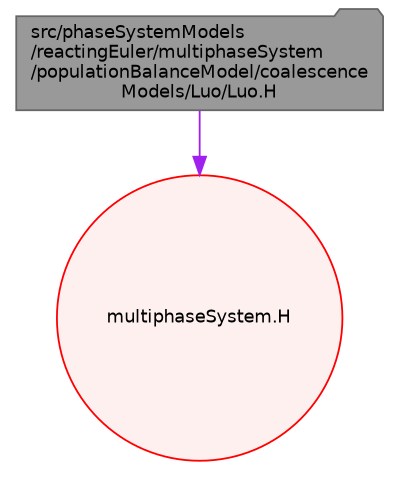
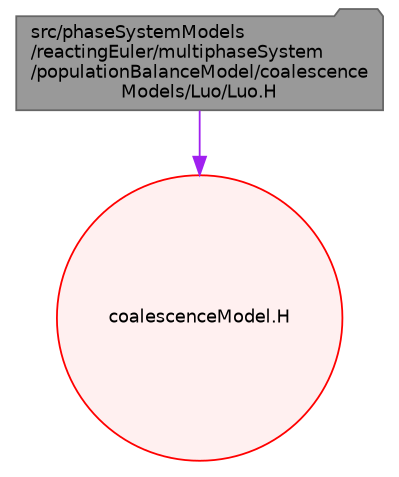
(200, 318) -> (200, 318)
